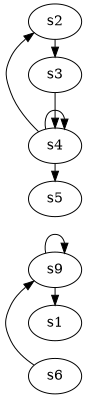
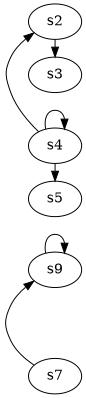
(55, 104) -> none
(55, 323) -> none
(55, 376) -> (55, 376)
